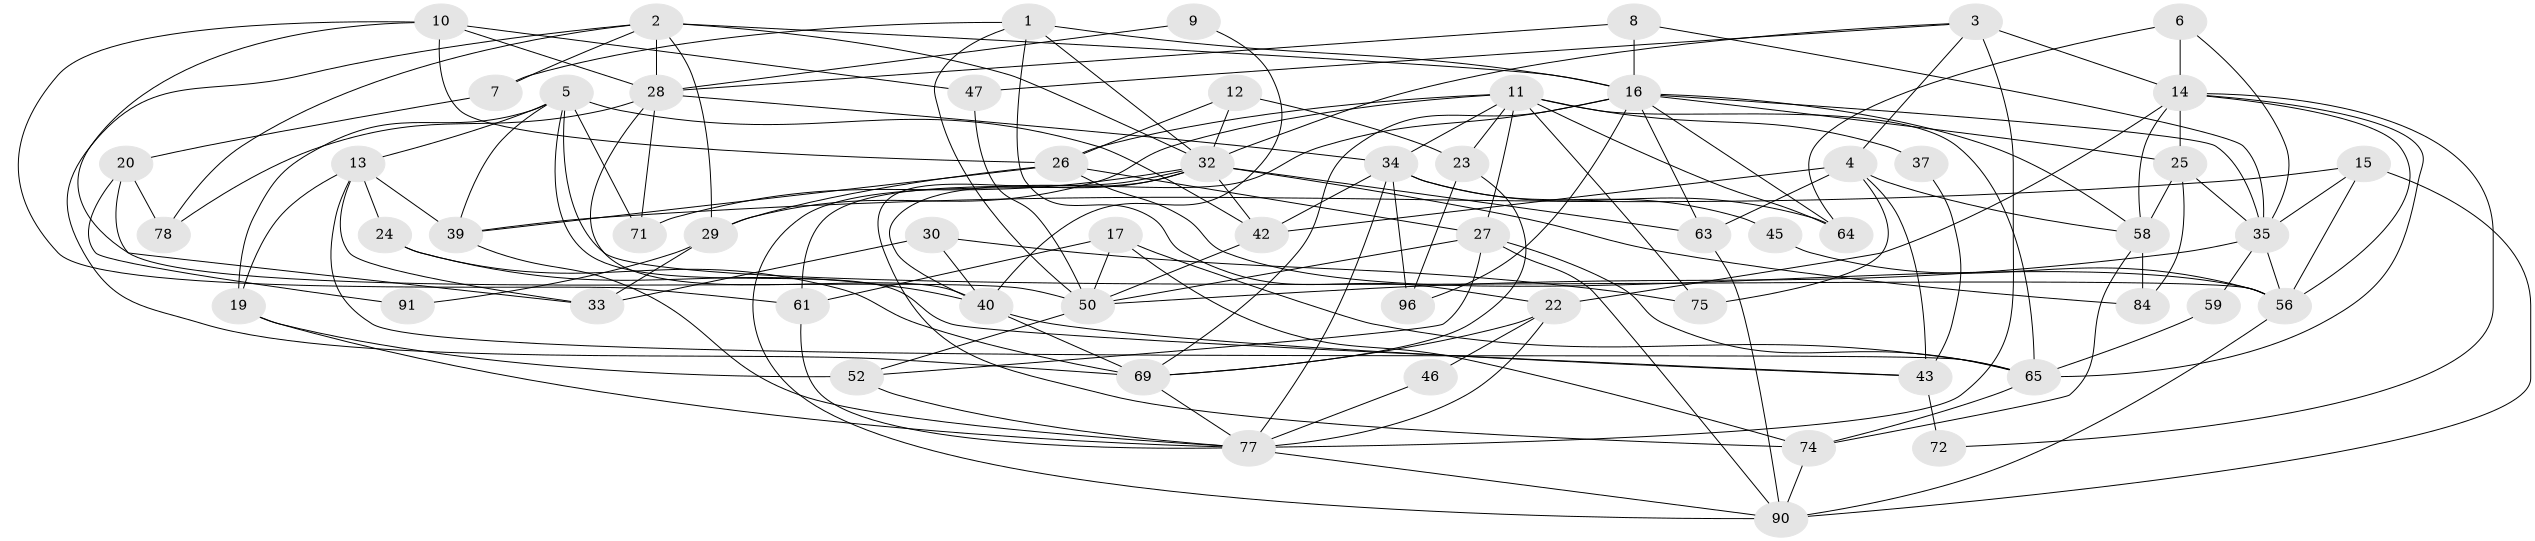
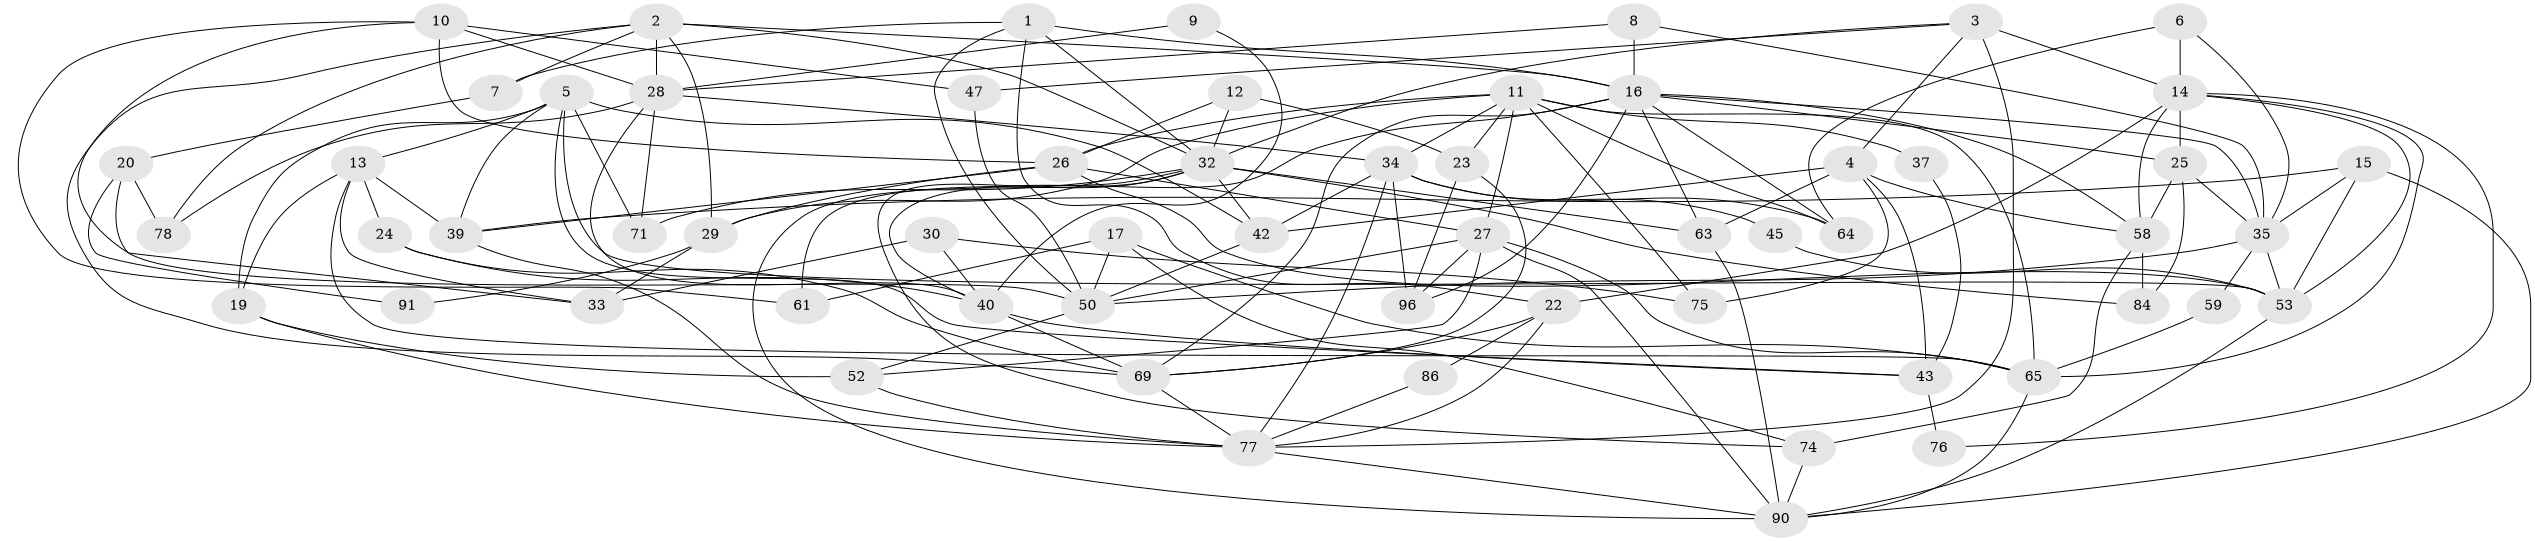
none -> (1448, 269)
(2285, 306) -> (2285, 306)
(1431, 377) -> (1431, 377)
(1924, 417) -> (1966, 471)
(873, 419) -> none
(1939, 448) -> (1939, 448)
